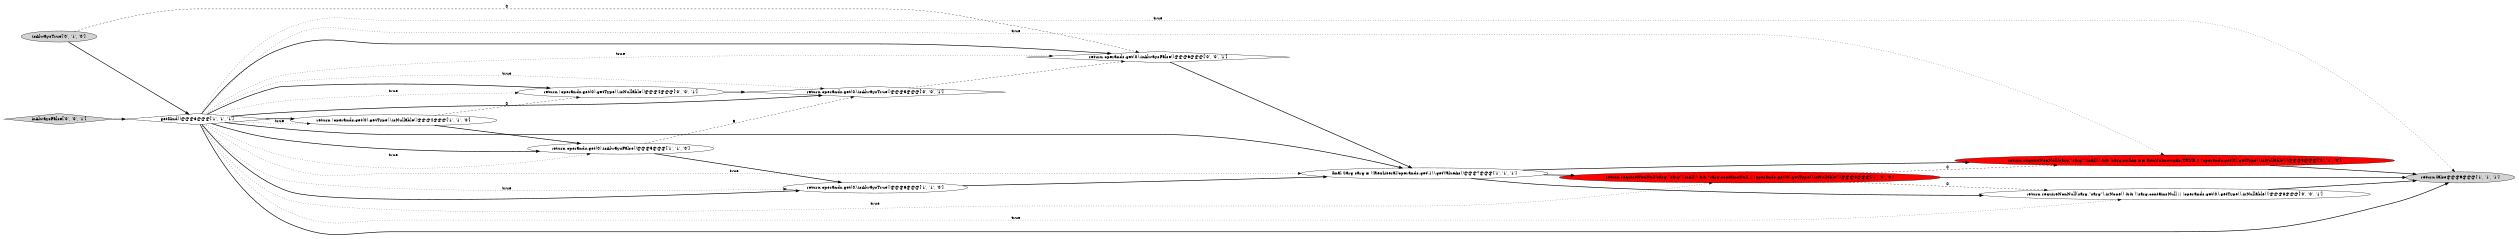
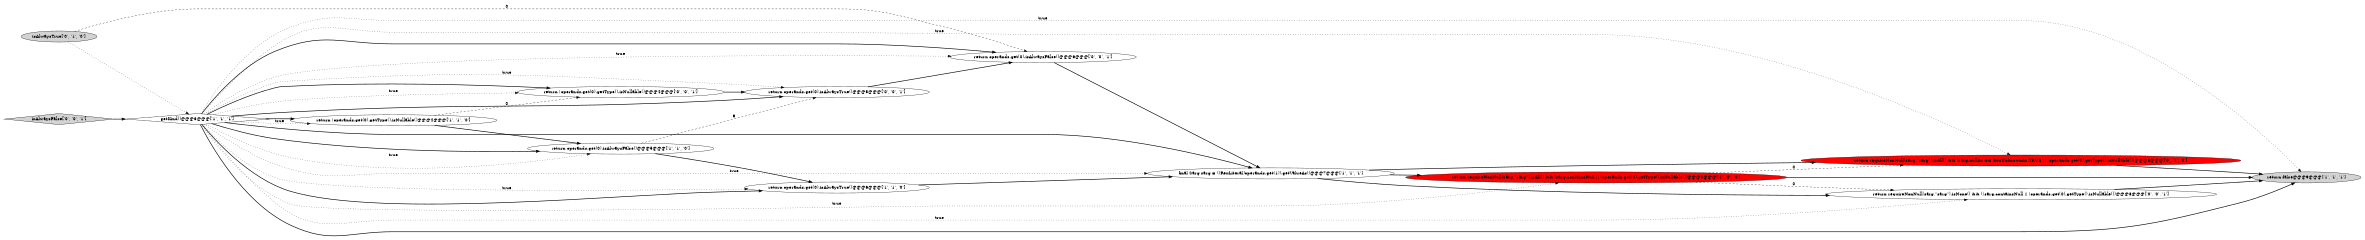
(1158, 57) -> (1043, 57)
(1015, 75) -> (938, 75)
(127, 77) -> (127, 77)
(875, 92) -> (837, 92)
